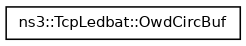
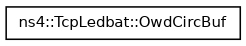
(123, 23) -> (123, 23)
